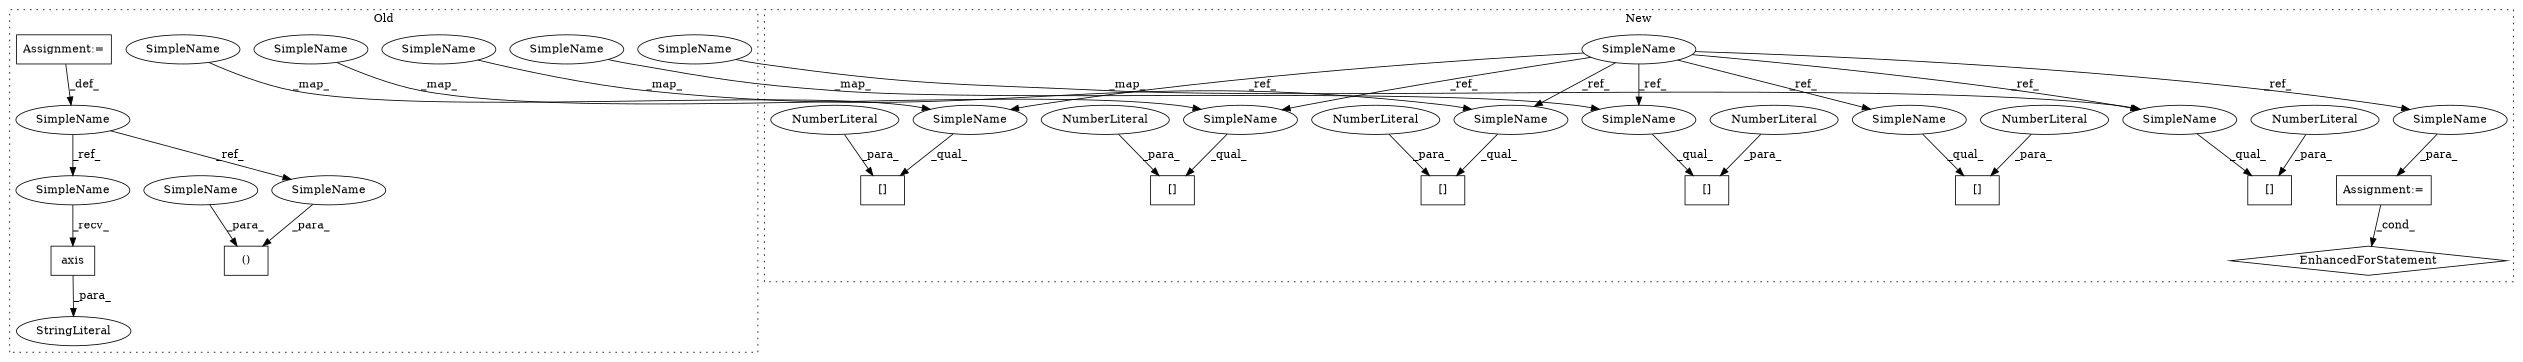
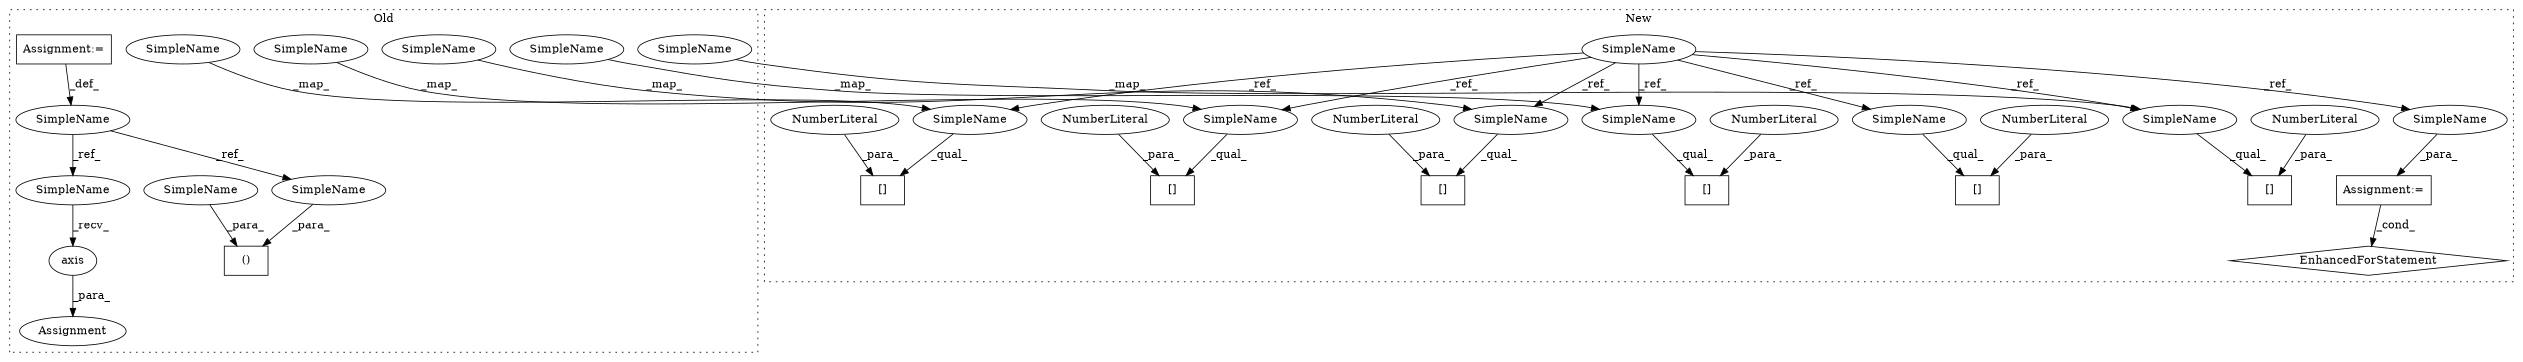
(73, 261) -> (73, 261)
(74, 331) -> (73, 331)
